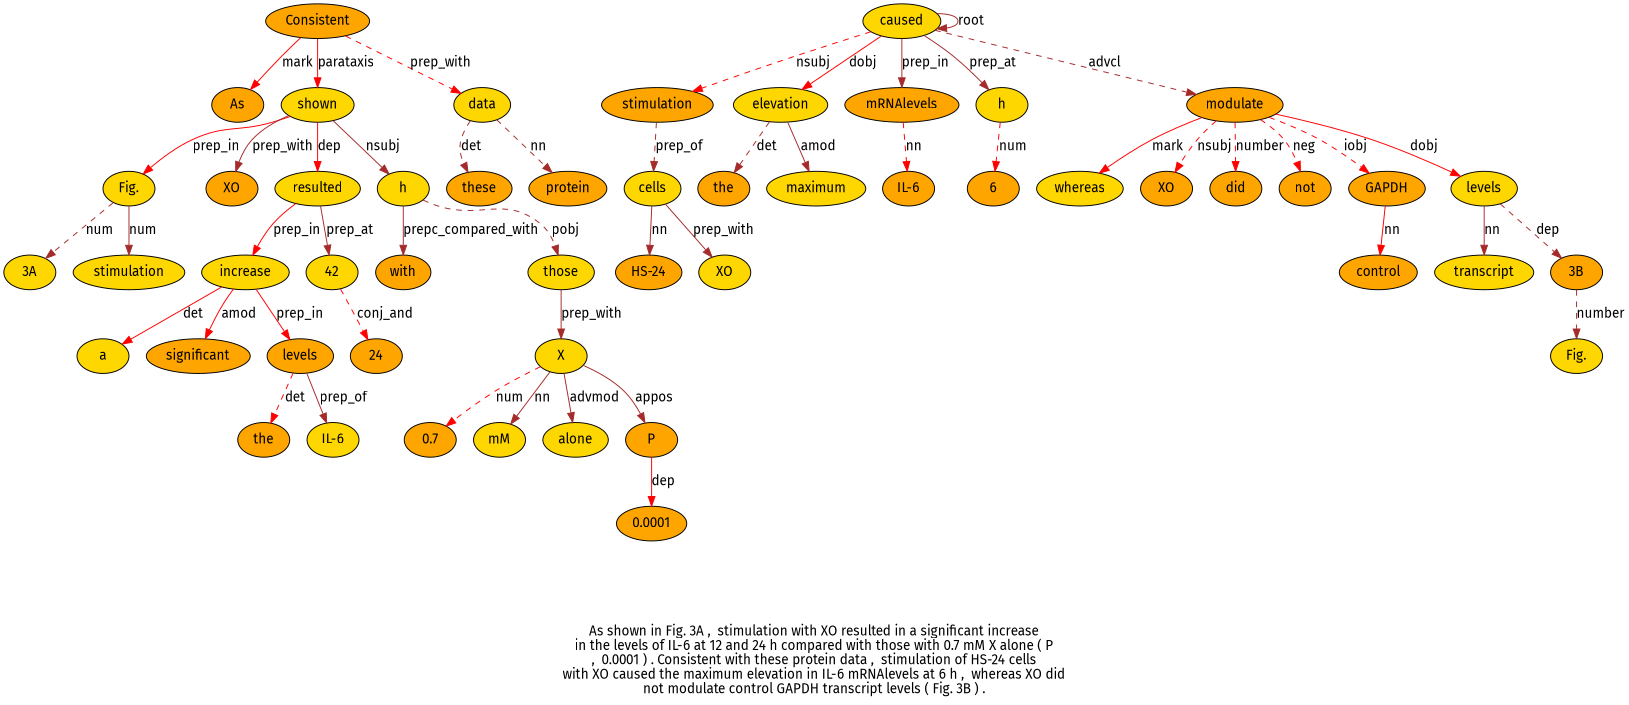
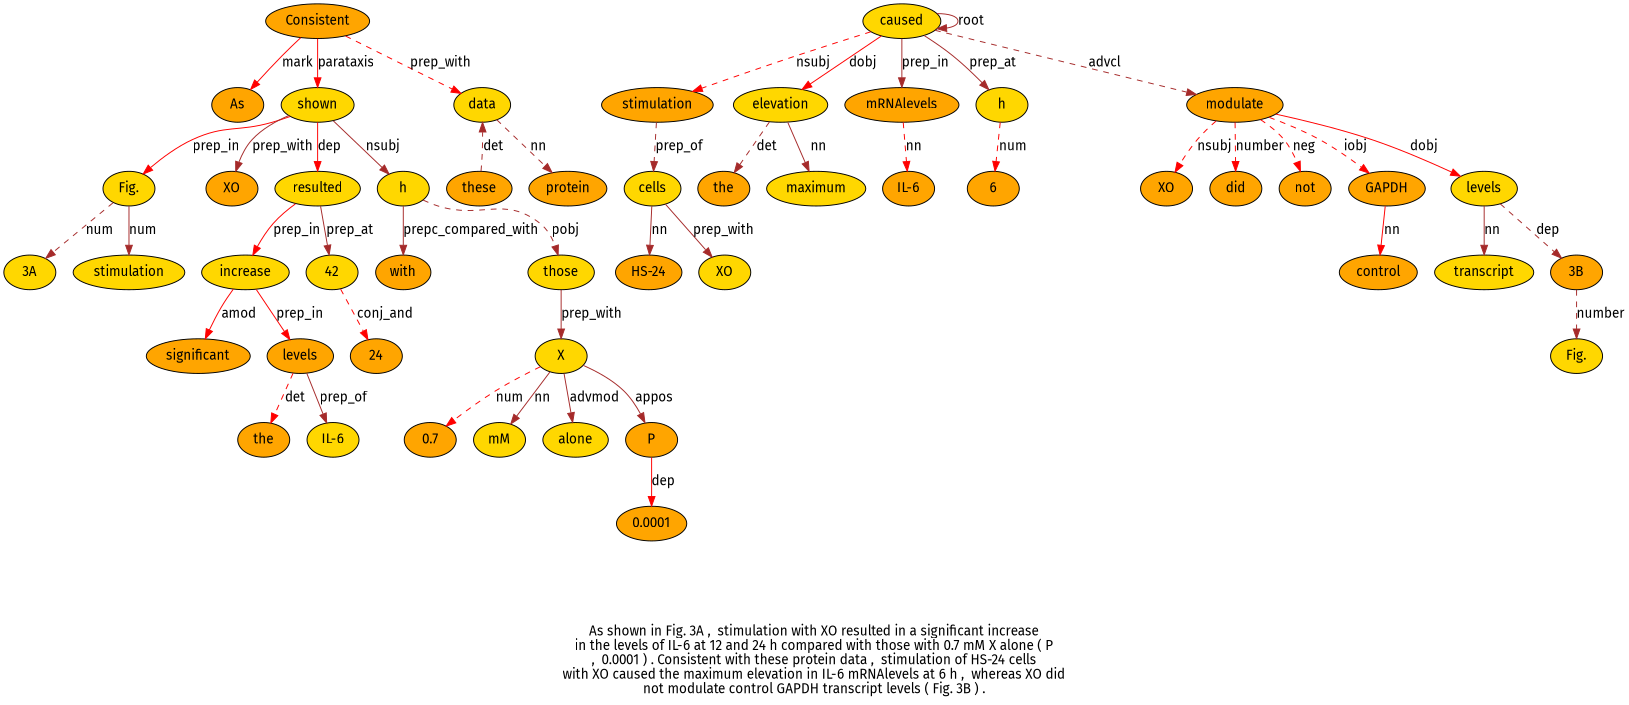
(461, 141) -> (482, 152)
(819, 147) -> (819, 147)
(1080, 189) -> none
(103, 356) -> none
